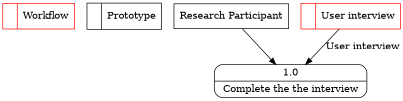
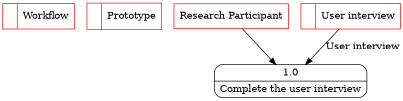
(124, 16) -> (124, 16)
(231, 16) -> (231, 16)
(291, 89) -> (291, 89)
